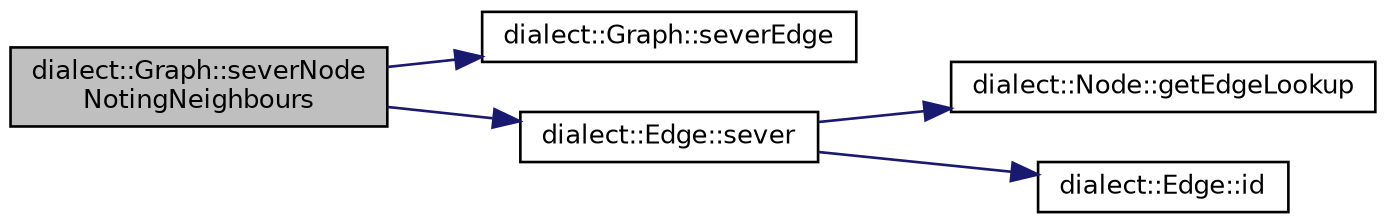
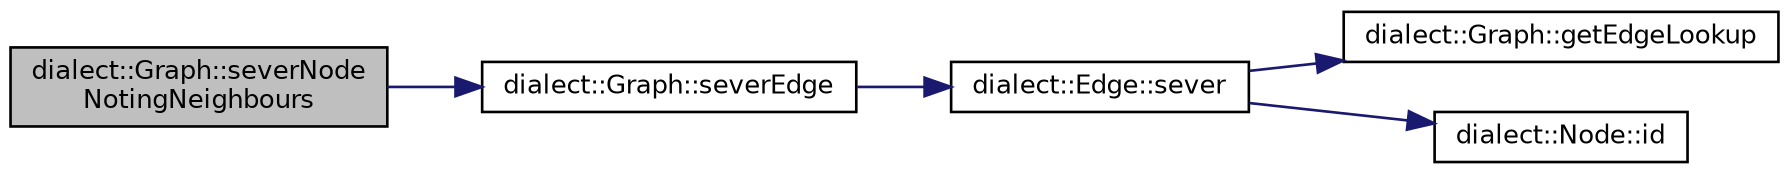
(1163, 87) -> (1561, 37)
(440, 113) -> (891, 87)
(1163, 187) -> (1561, 137)
